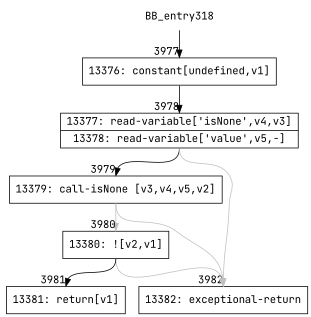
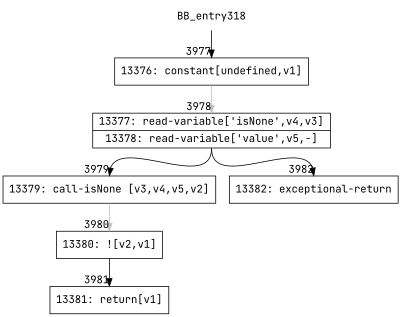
(179, 95) -> (212, 95)
(230, 196) -> (259, 163)
(175, 230) -> none
(166, 273) -> none
